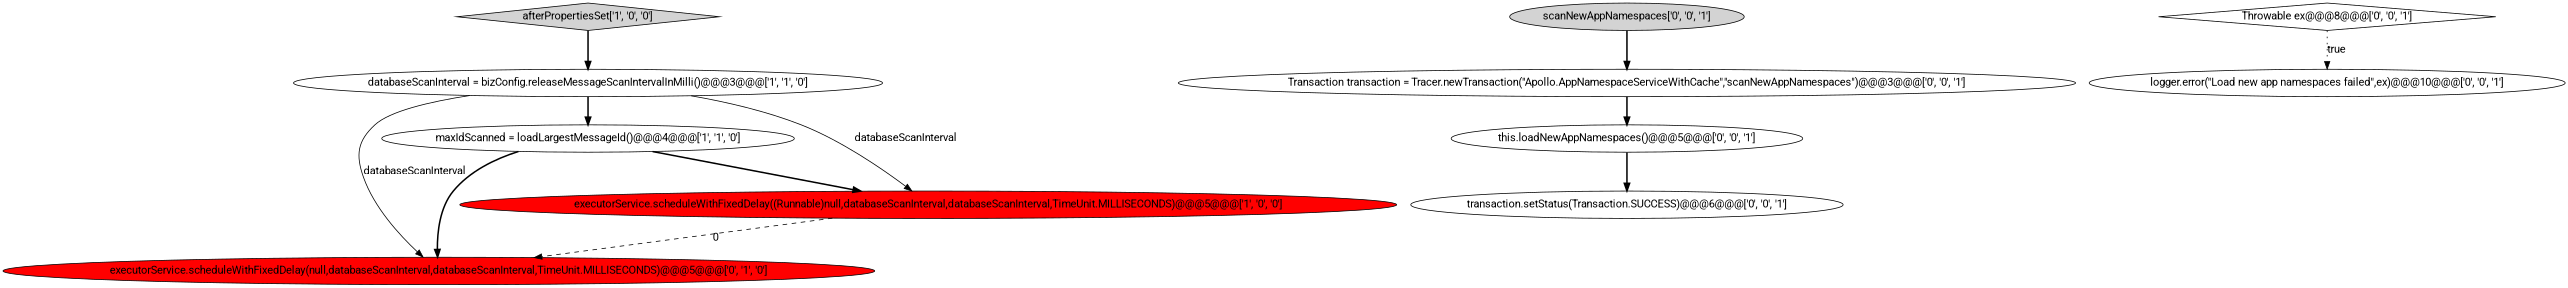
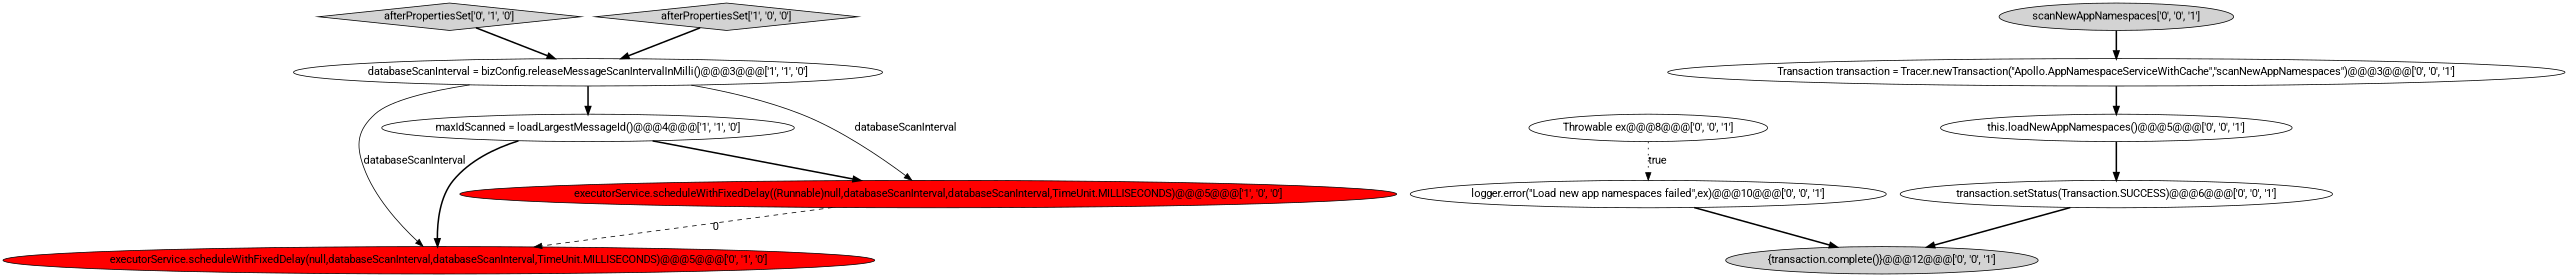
none -> (450, 17)
(2327, 17) -> (1648, 128)
none -> (1882, 260)
